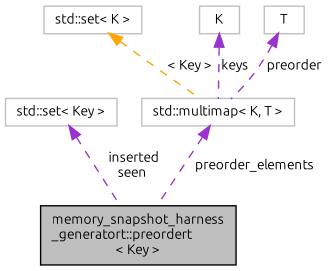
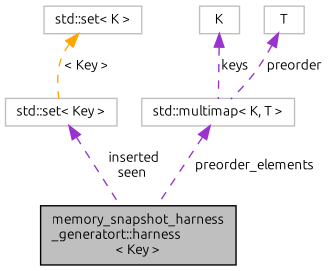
(160, 70) -> (58, 70)
(138, 235) -> (138, 235)
